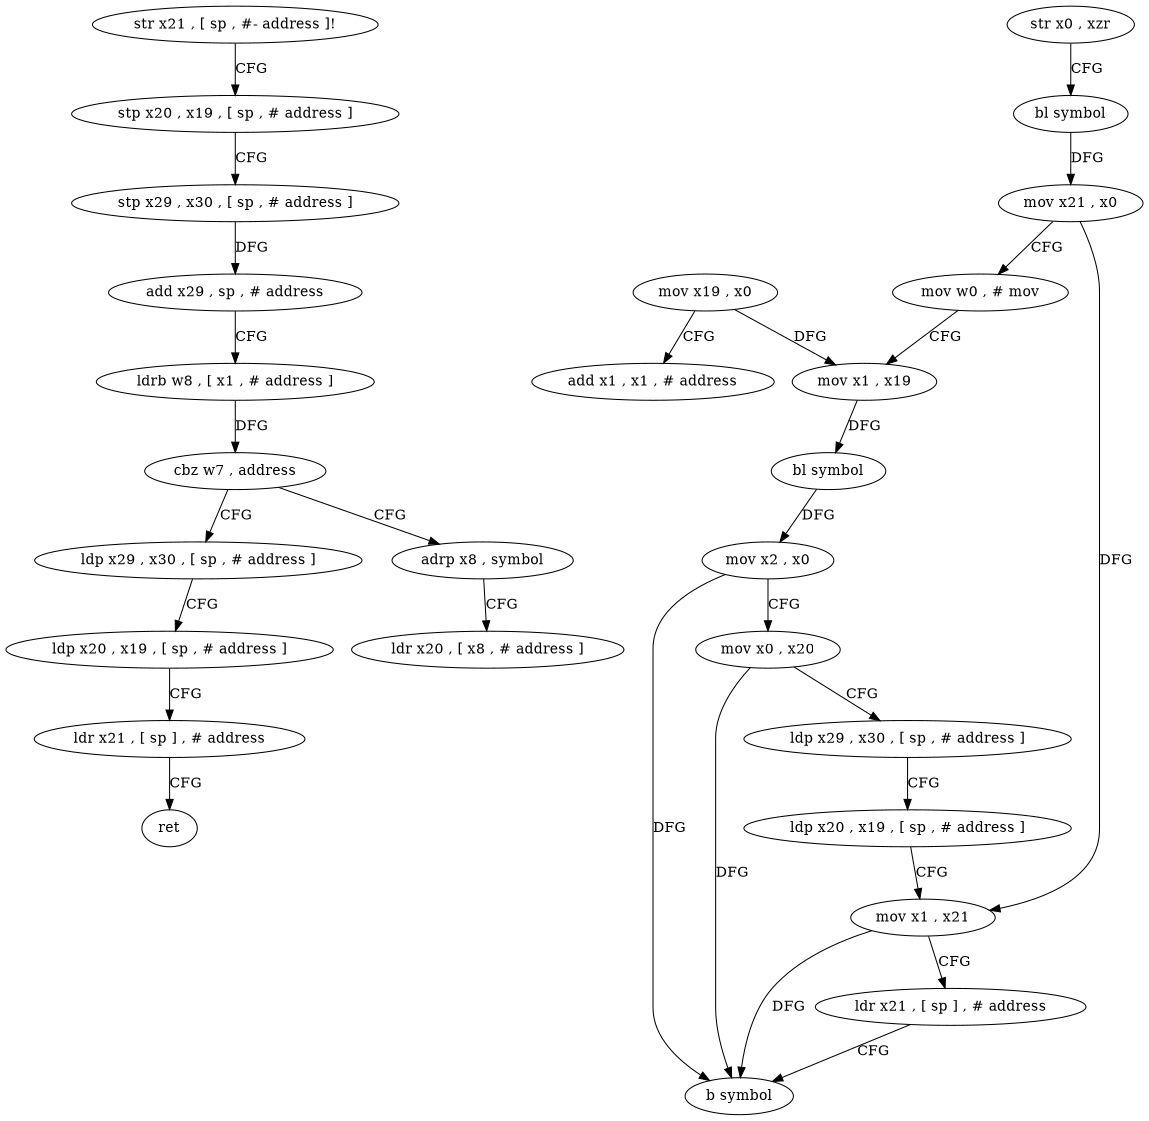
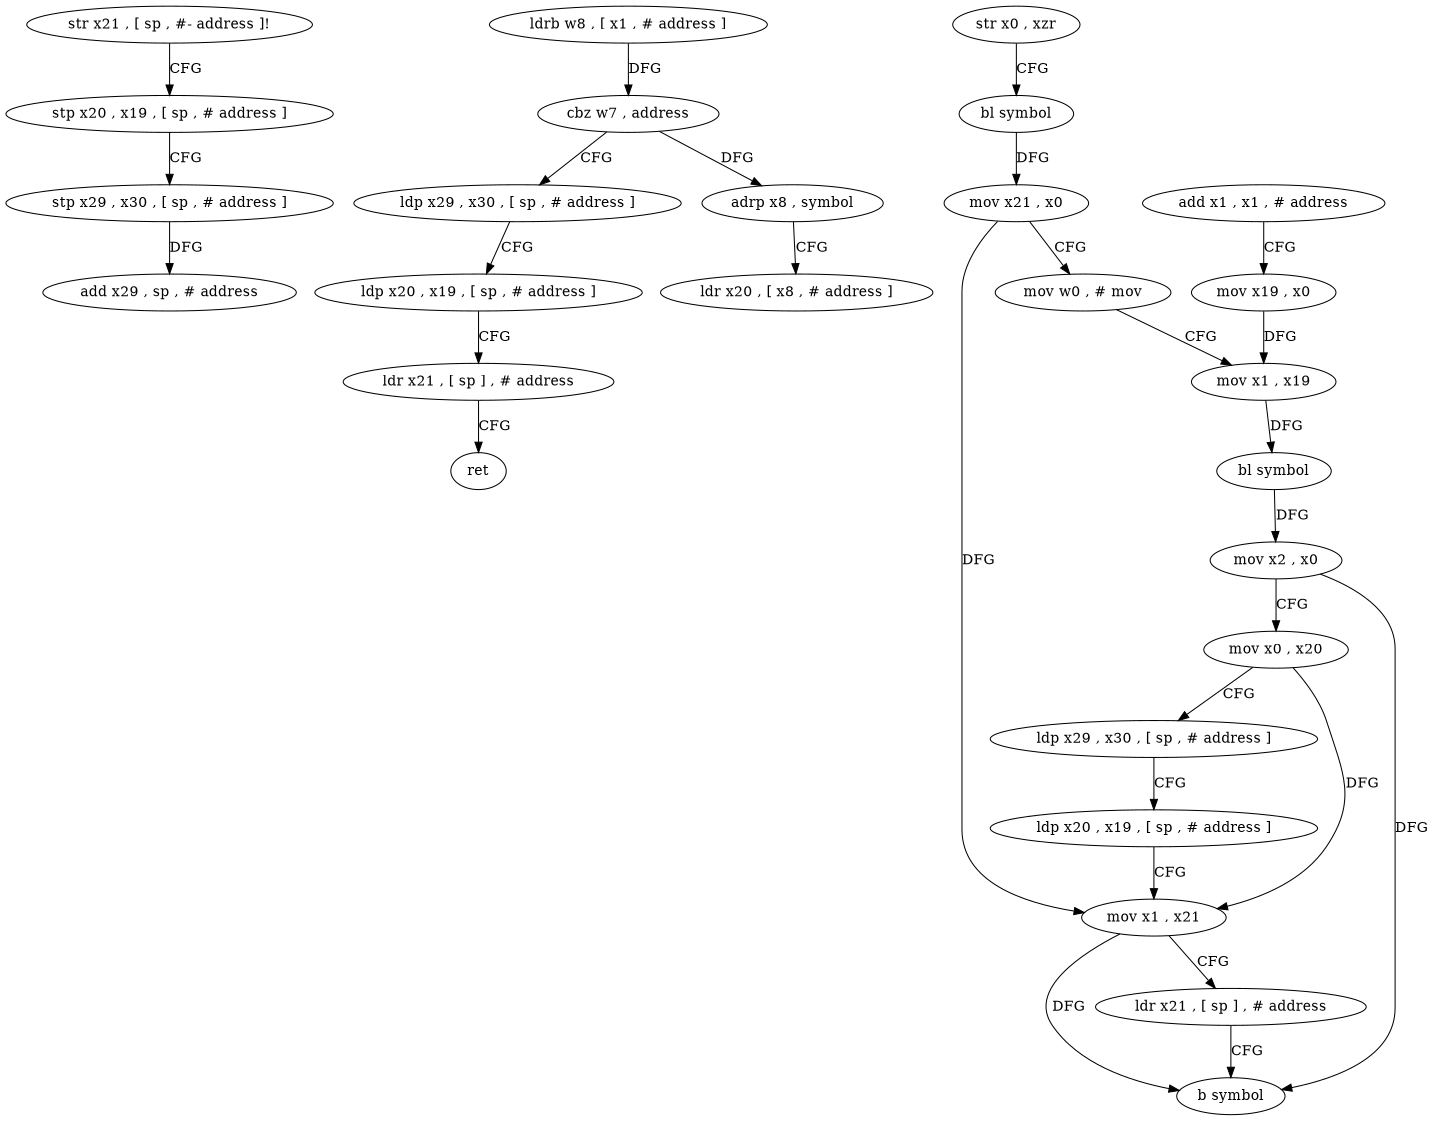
(235, 332) -> none
(682, 333) -> (1264, 243)
(390, 516) -> (738, 159)
(716, 864) -> (1343, 812)
